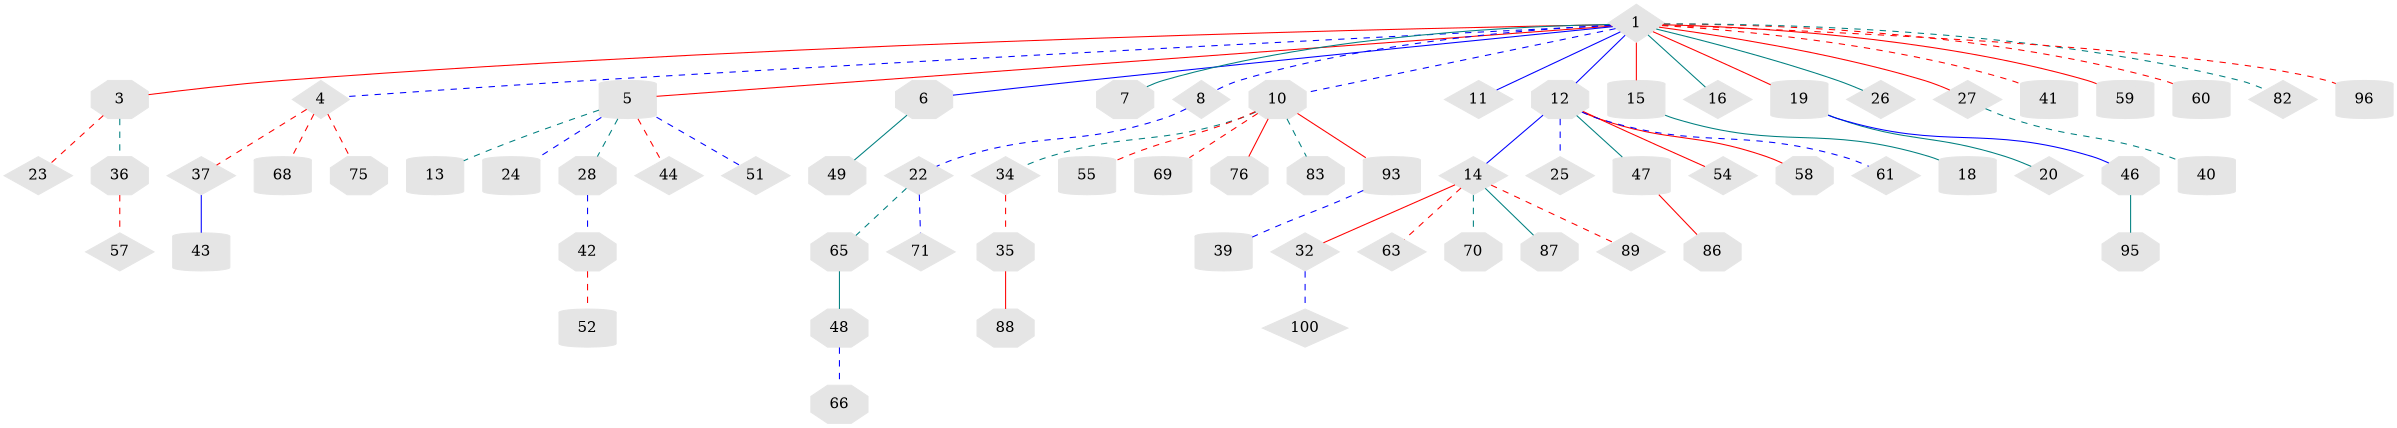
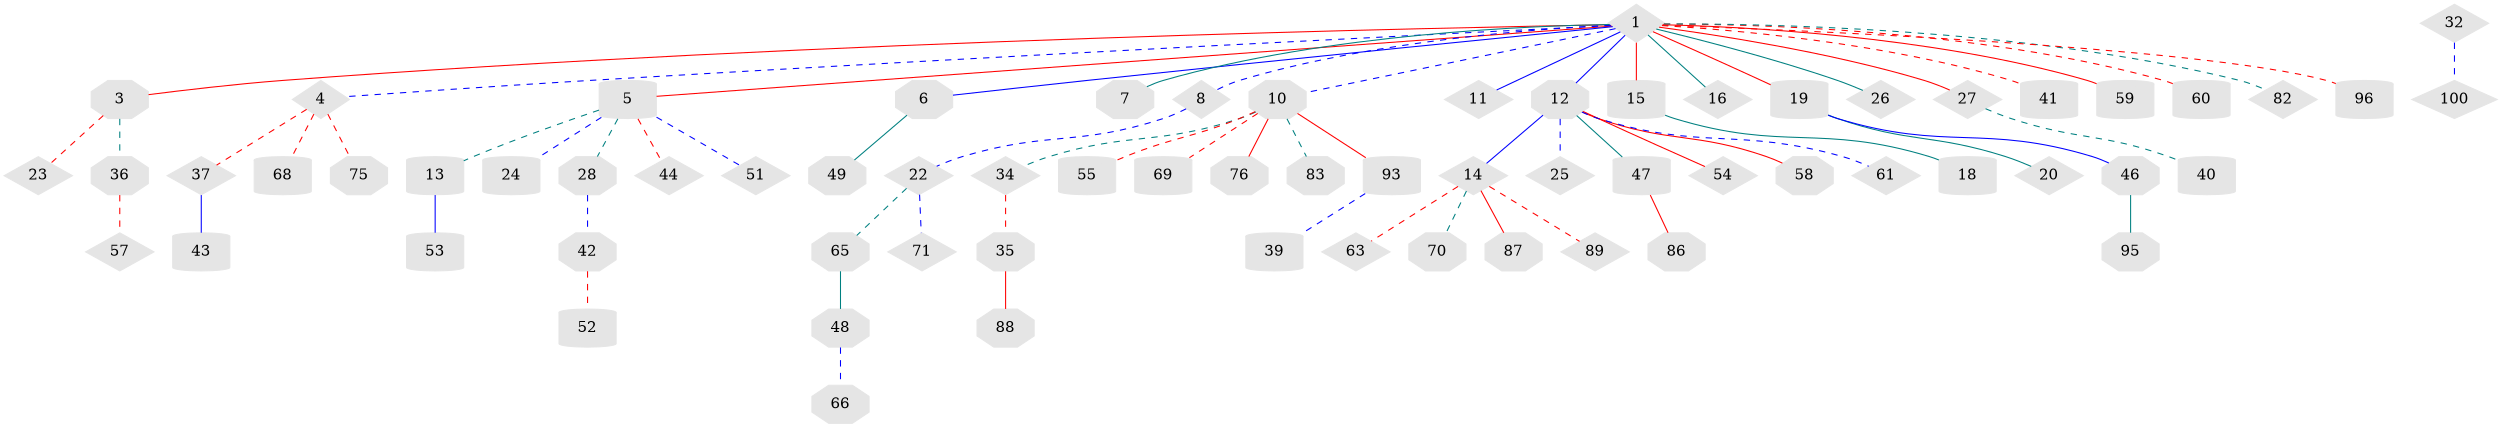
(1509, 212) -> (1492, 212)
(1389, 214) -> none
none -> (435, 252)
